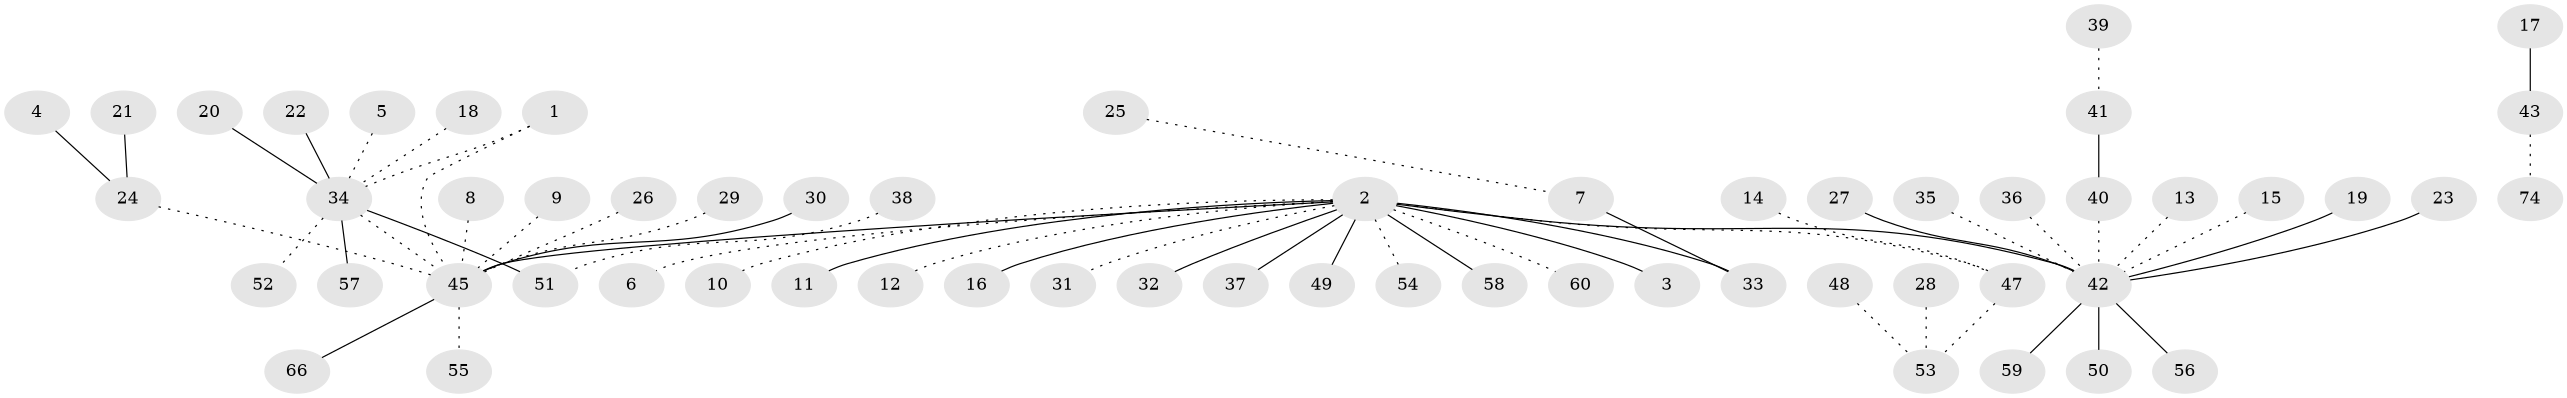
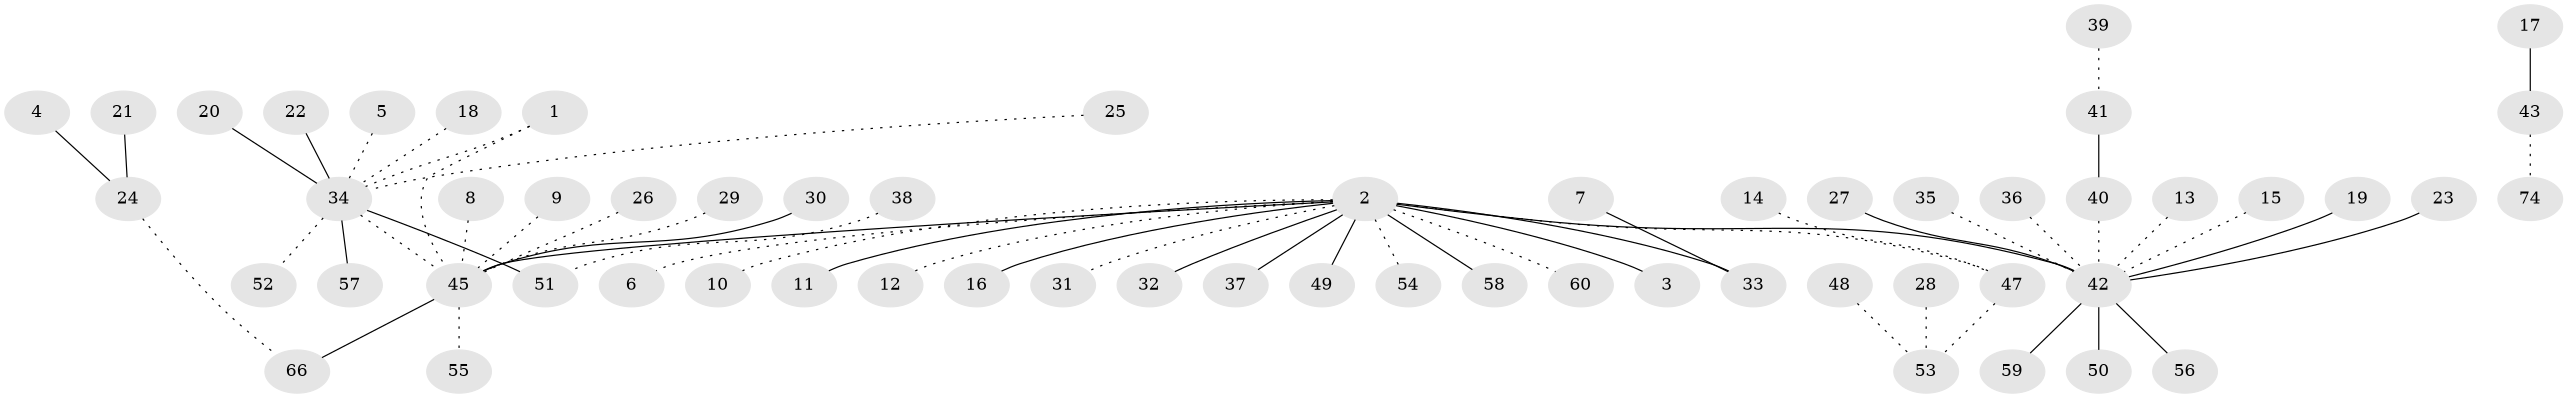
(1348, 156) -> (725, 141)
(288, 237) -> (205, 291)
